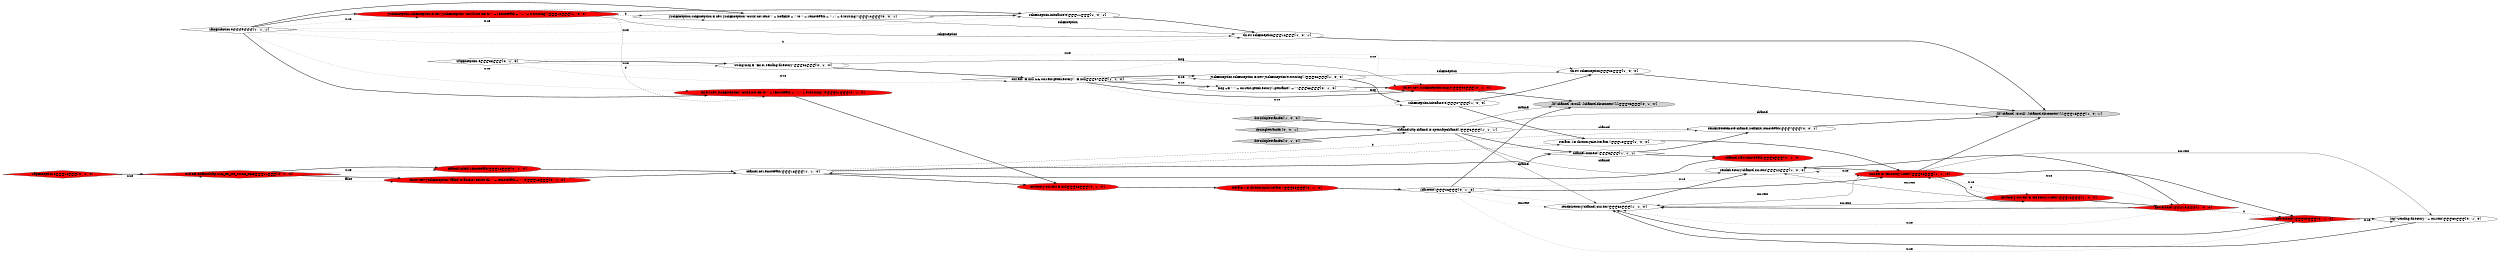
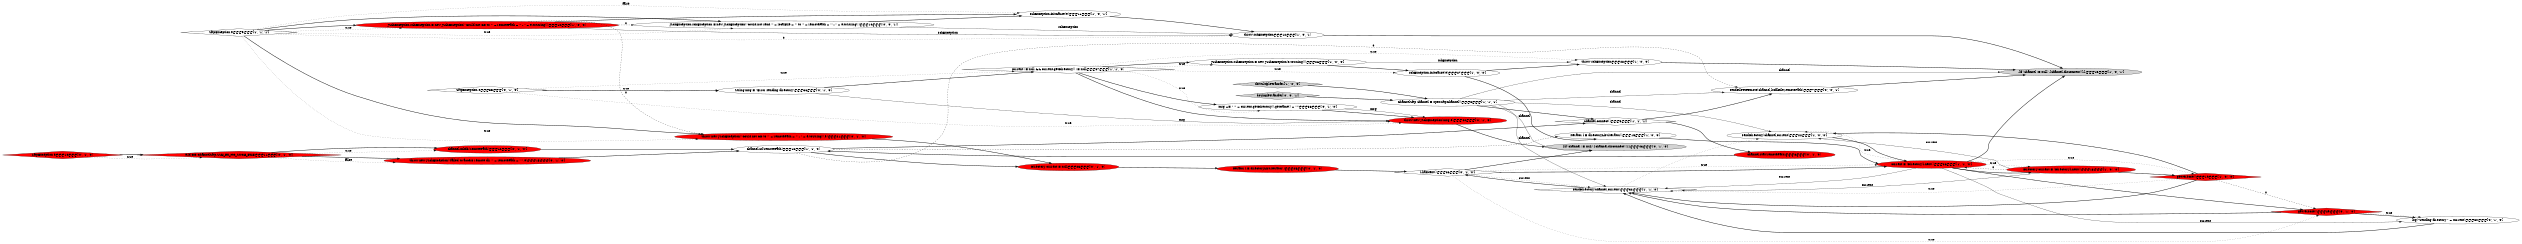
(626, 30) -> (626, 4)
(1277, 141) -> none
(1676, 190) -> (1684, 158)
(1522, 198) -> (1525, 182)
(1604, 207) -> (1615, 190)
